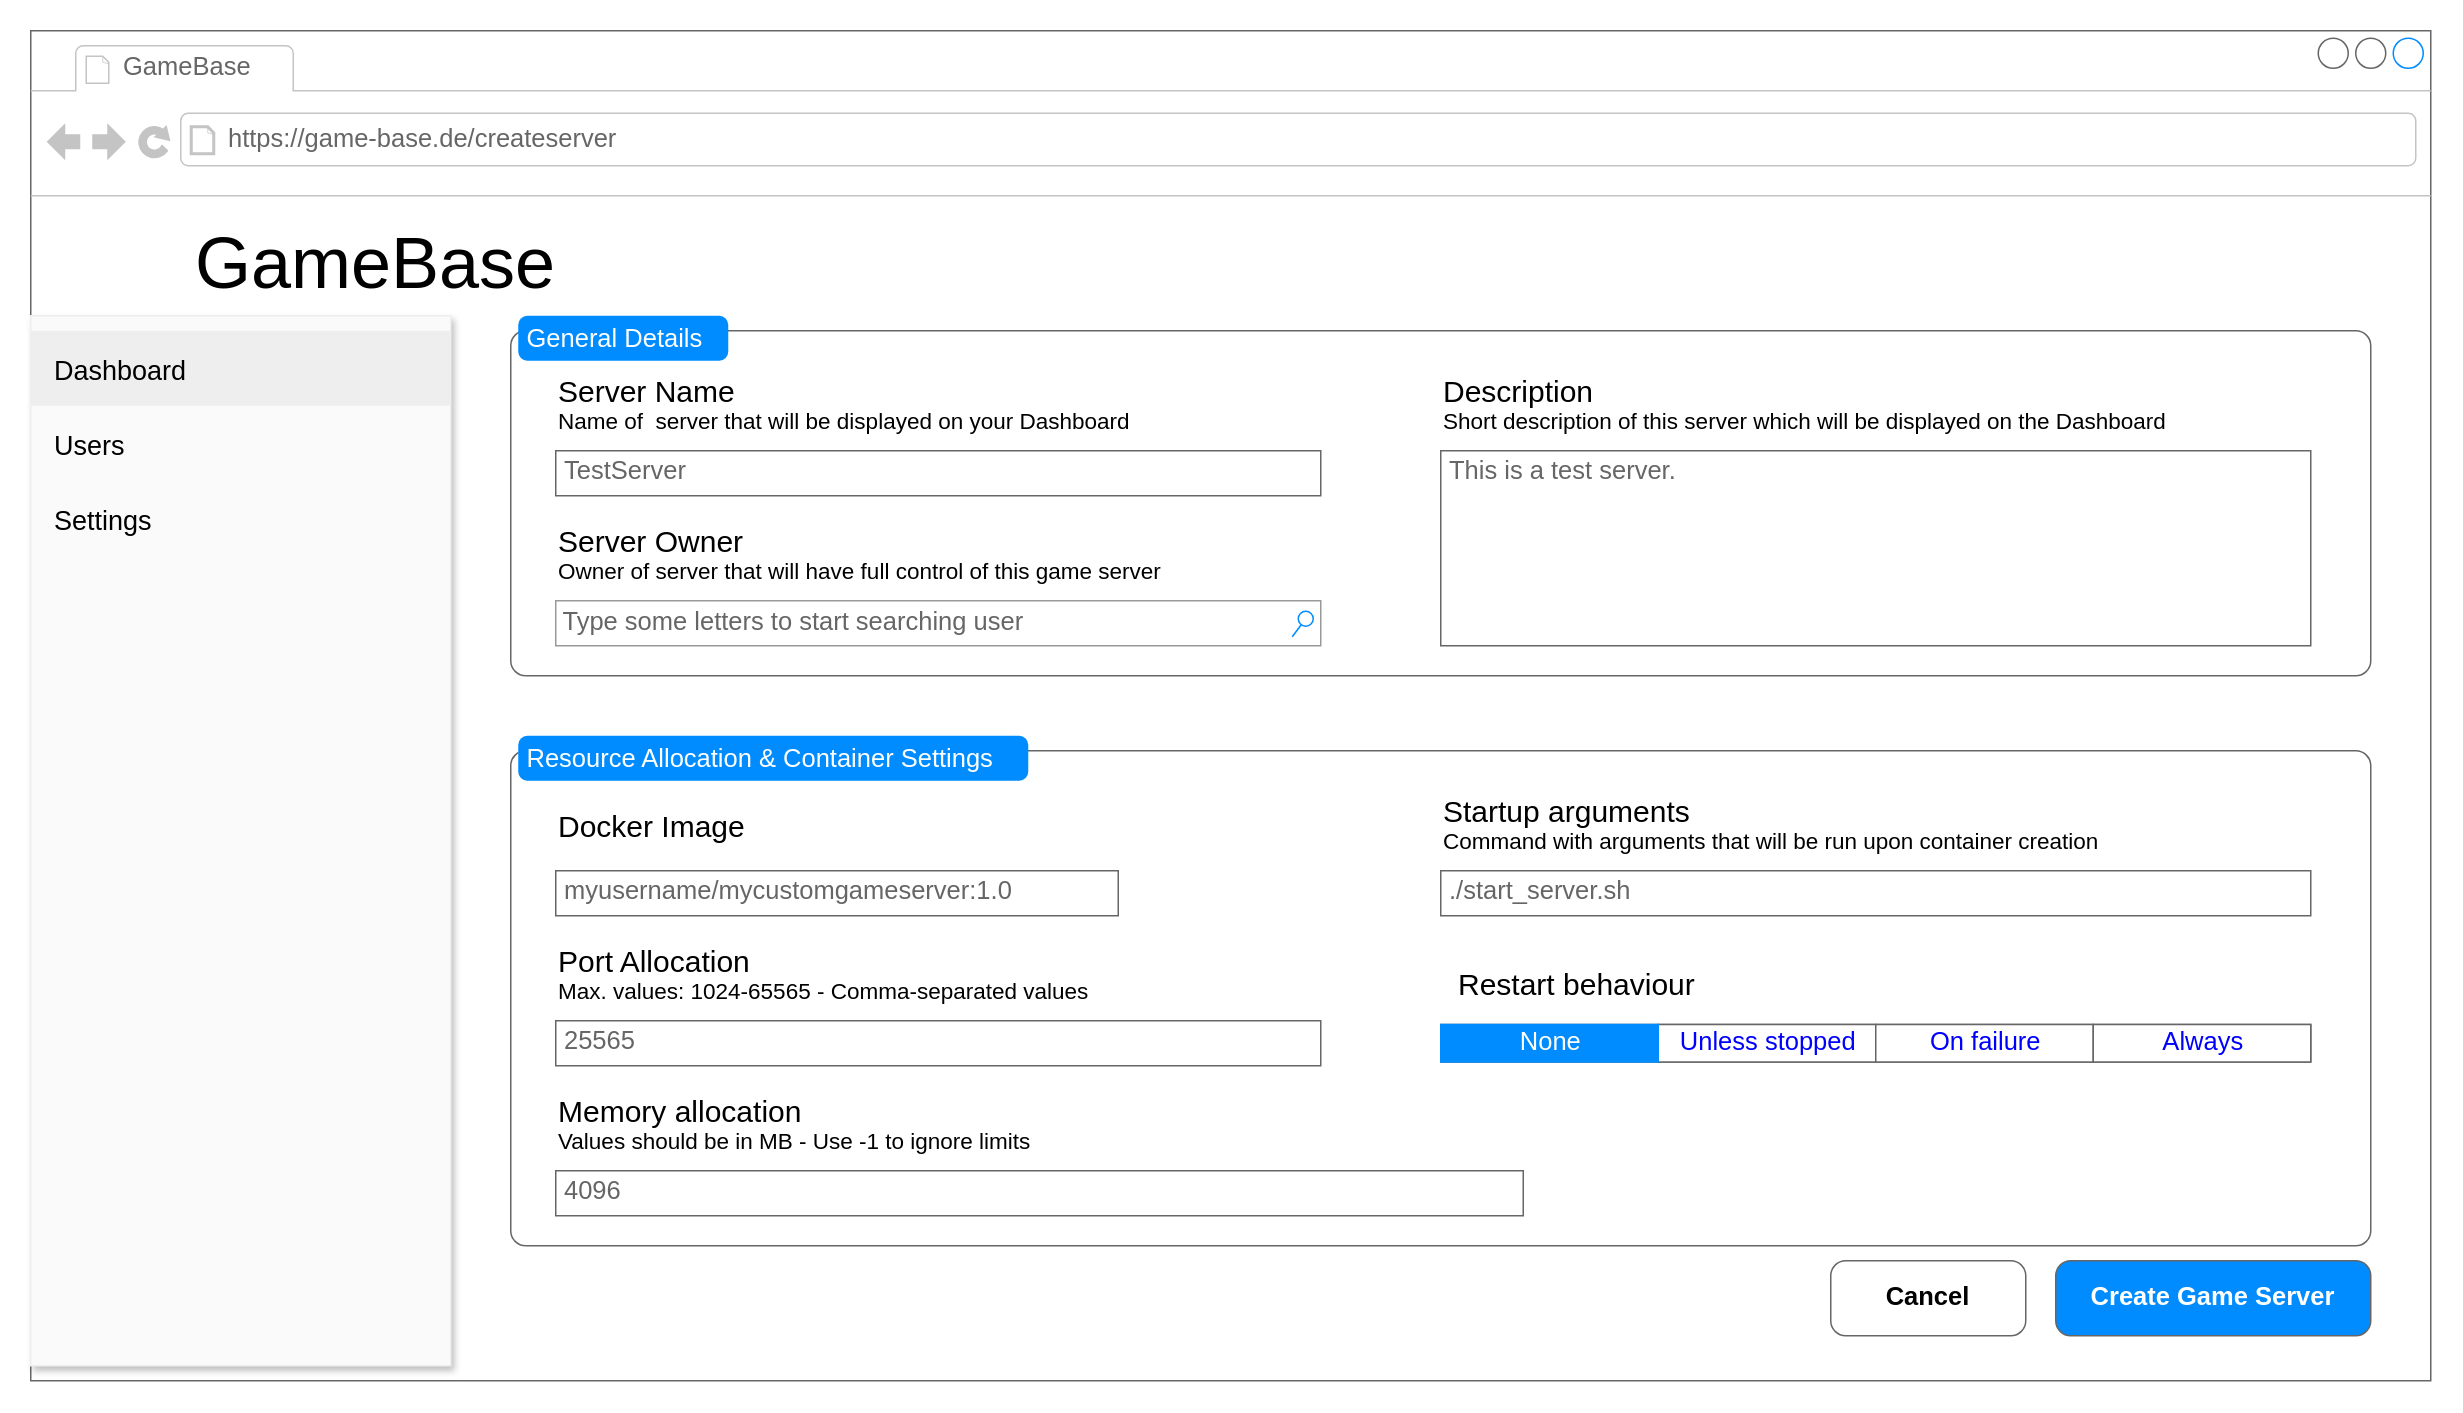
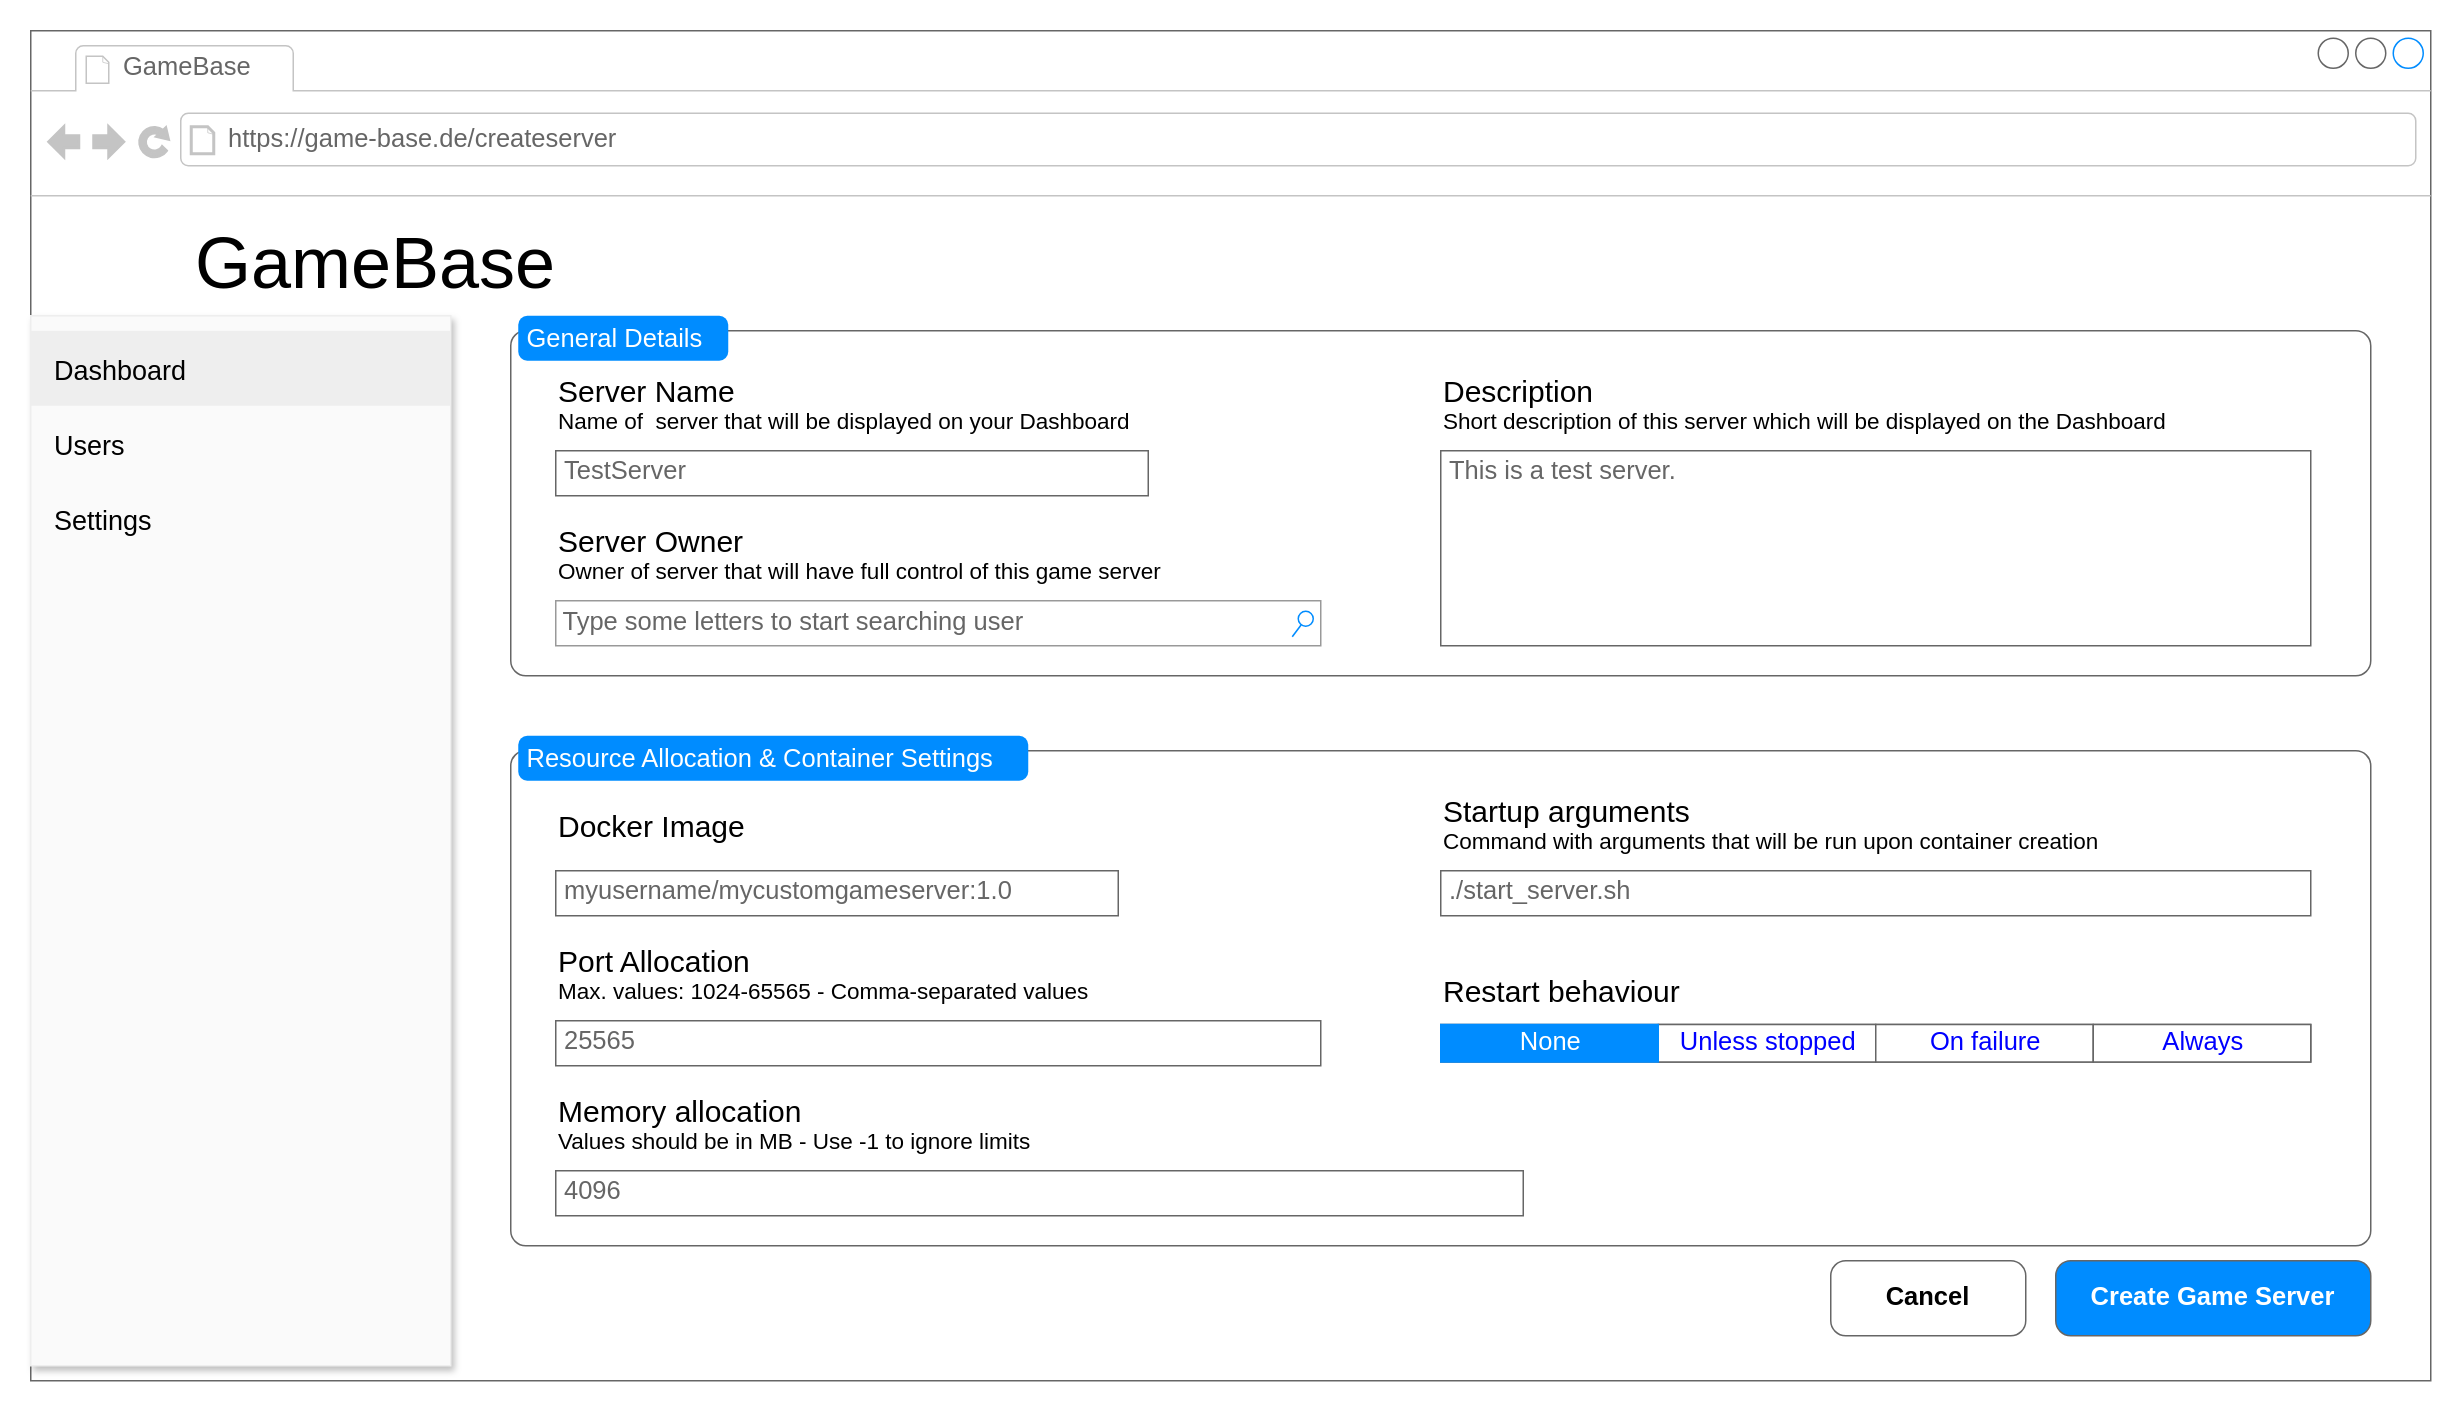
(938, 473) -> (852, 473)
(1583, 983) -> (1568, 991)
